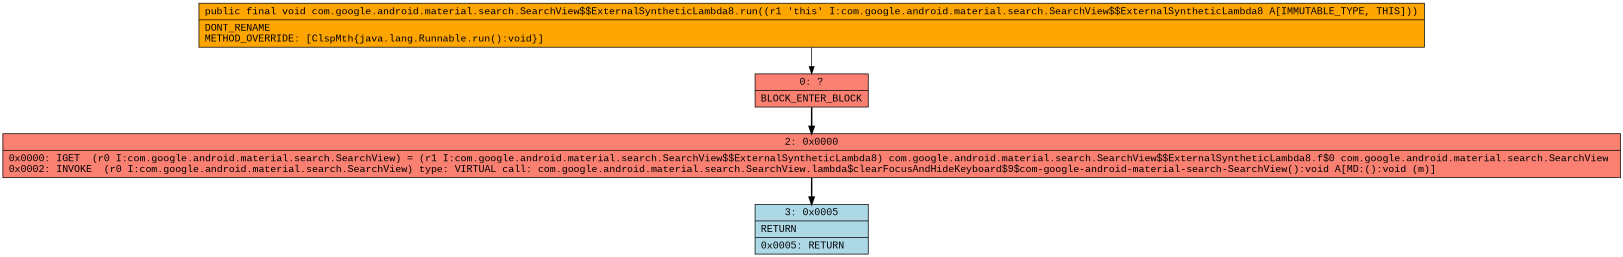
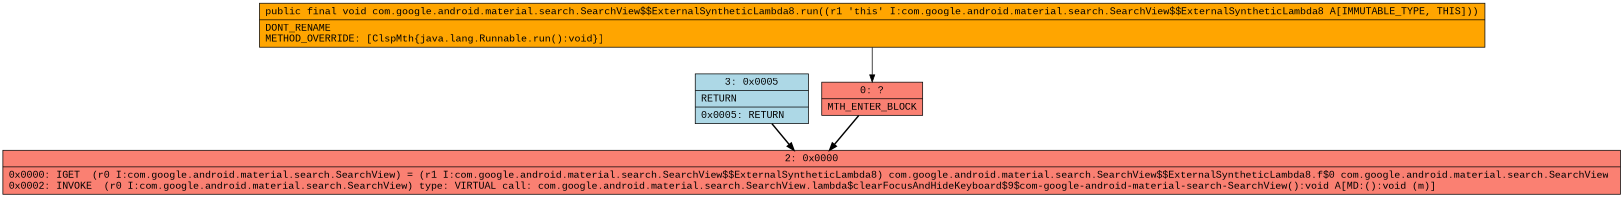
(812, 98) -> (872, 107)
(812, 187) -> (781, 134)
